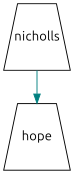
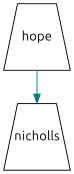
(37, 82) -> (37, 82)
